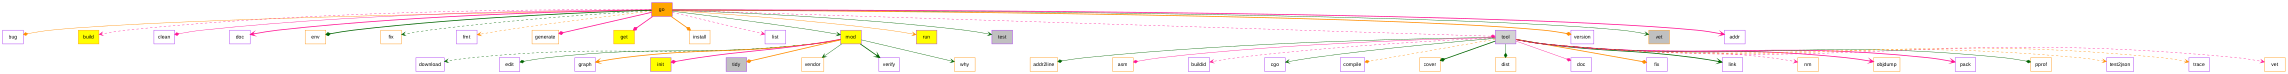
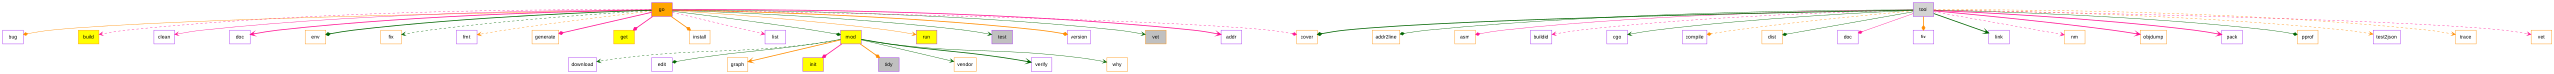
(332, 19) -> (332, 20)
(755, 22) -> (754, 22)
(1081, 23) -> (1122, 21)
(585, 65) -> (738, 65)
(2199, 65) -> (2466, 37)
